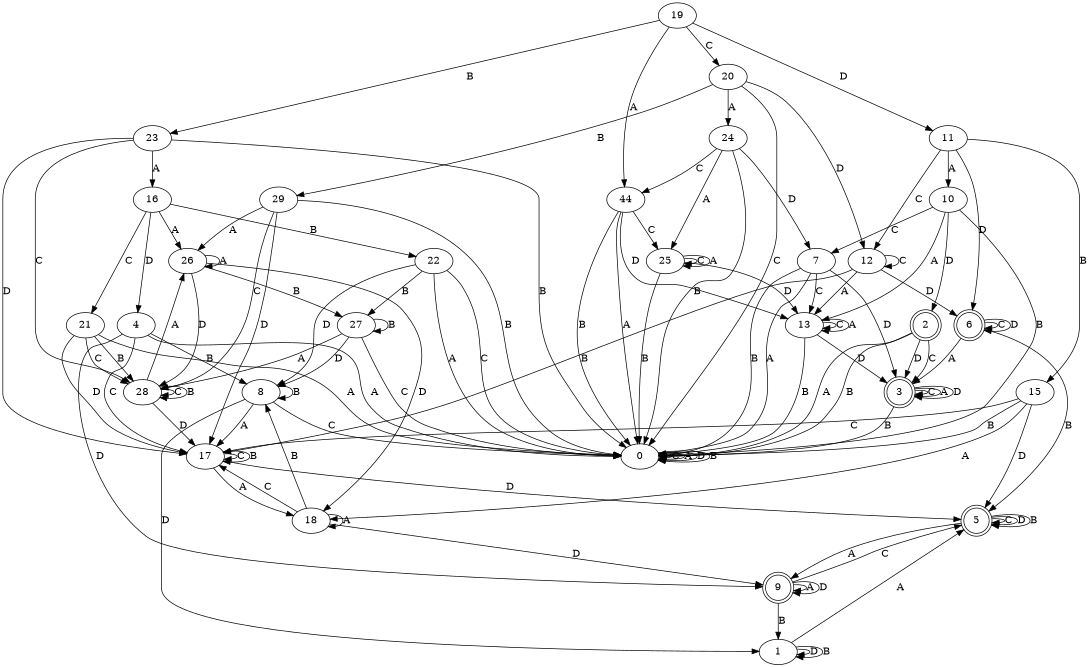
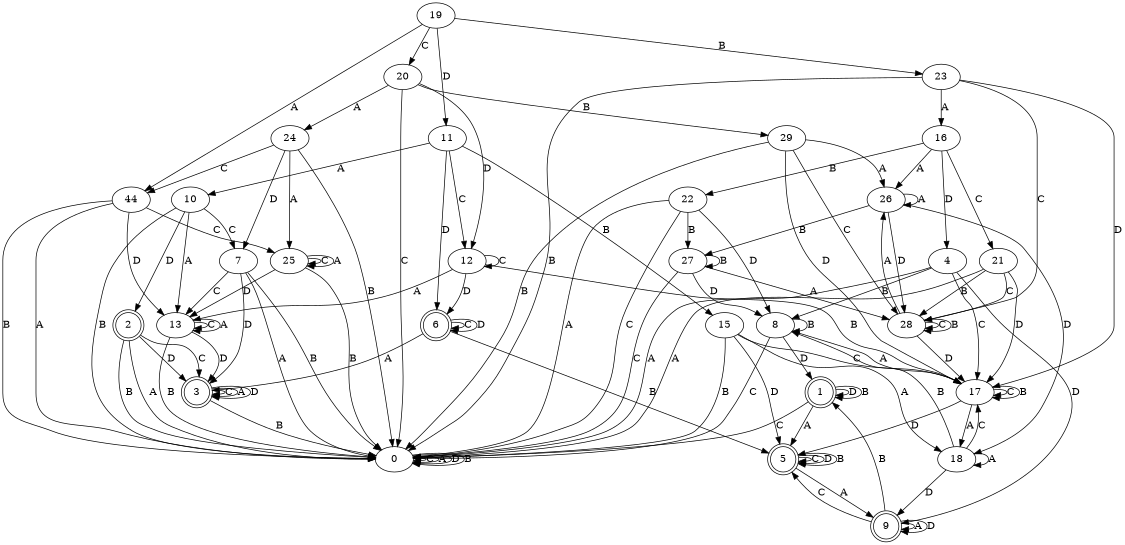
none -> (697, 440)
(778, 652) -> (821, 392)
